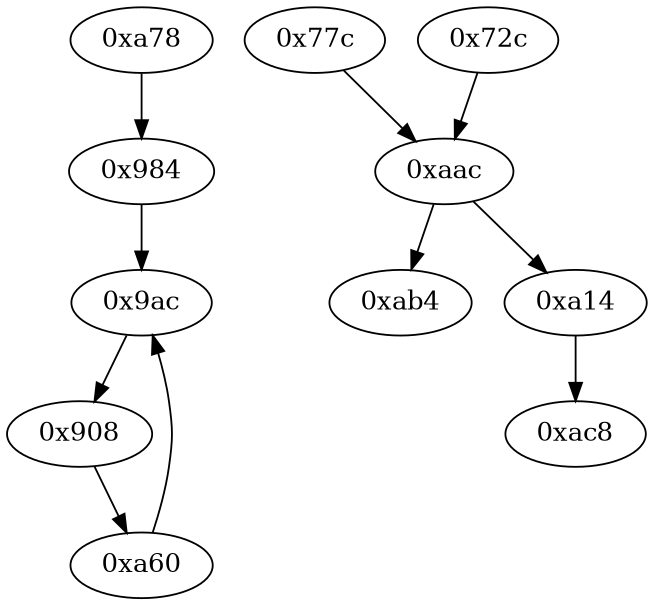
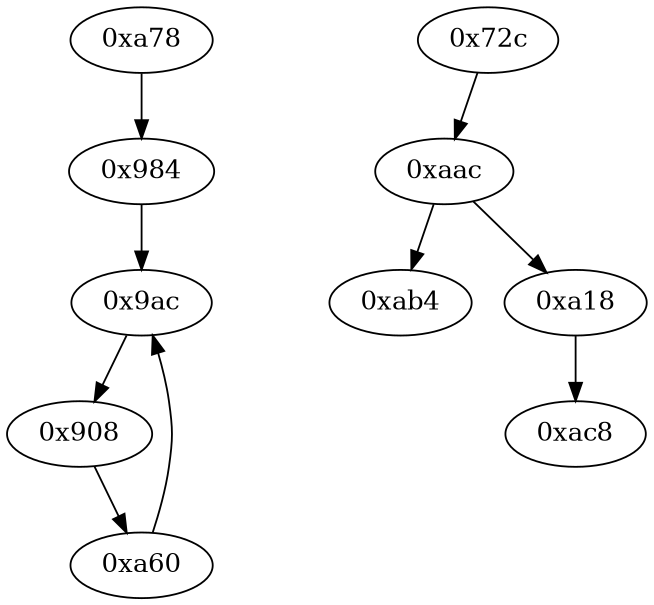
(315, 40) -> none
(576, 303) -> (576, 303)
